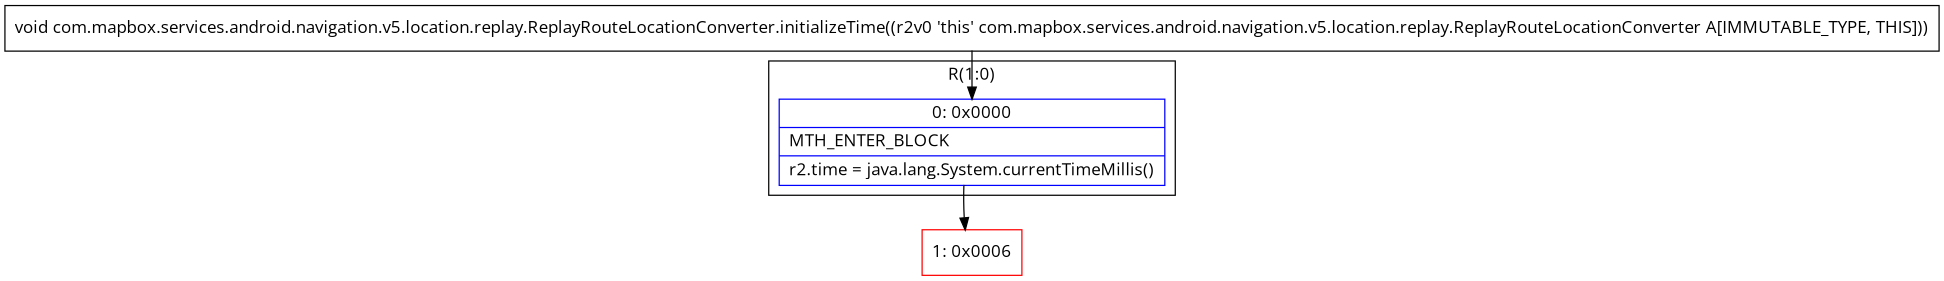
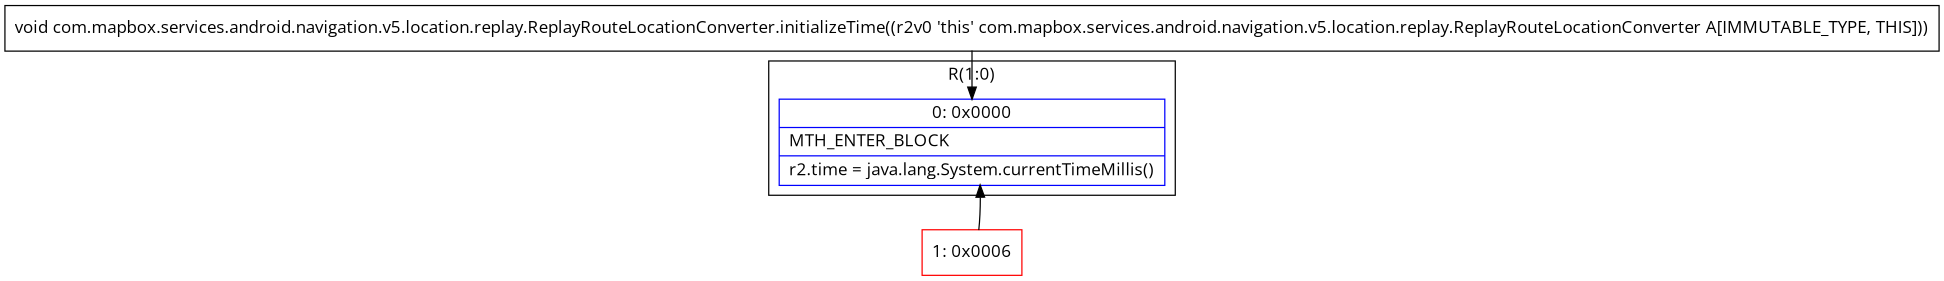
(964, 203) -> (980, 214)
